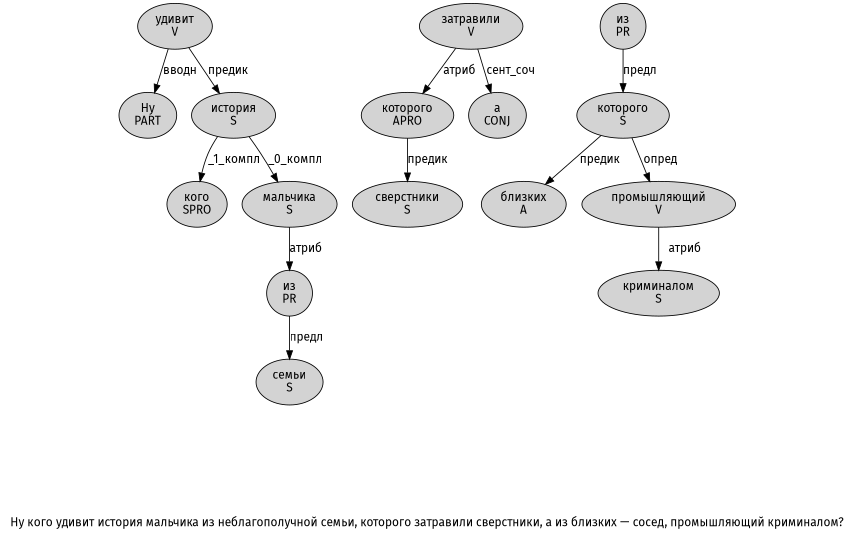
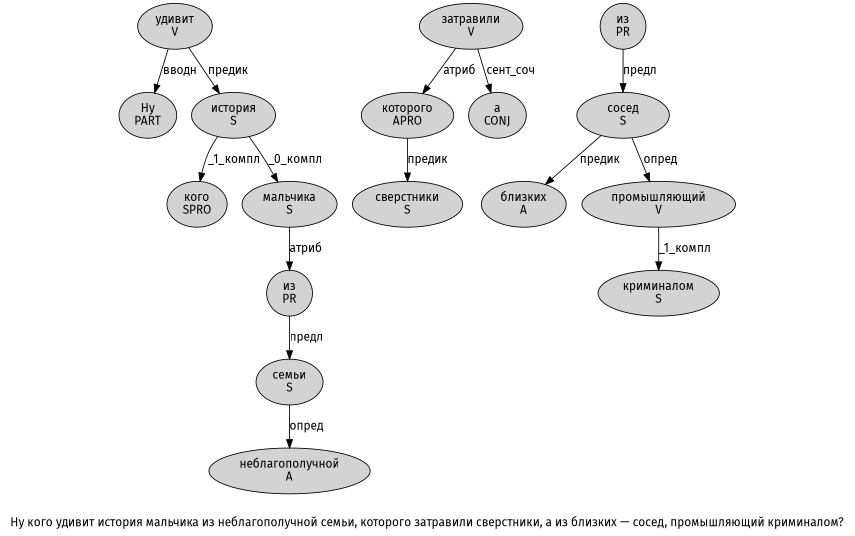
(623, 115) -> (623, 115)
(685, 249) -> (685, 249)
none -> (290, 471)
